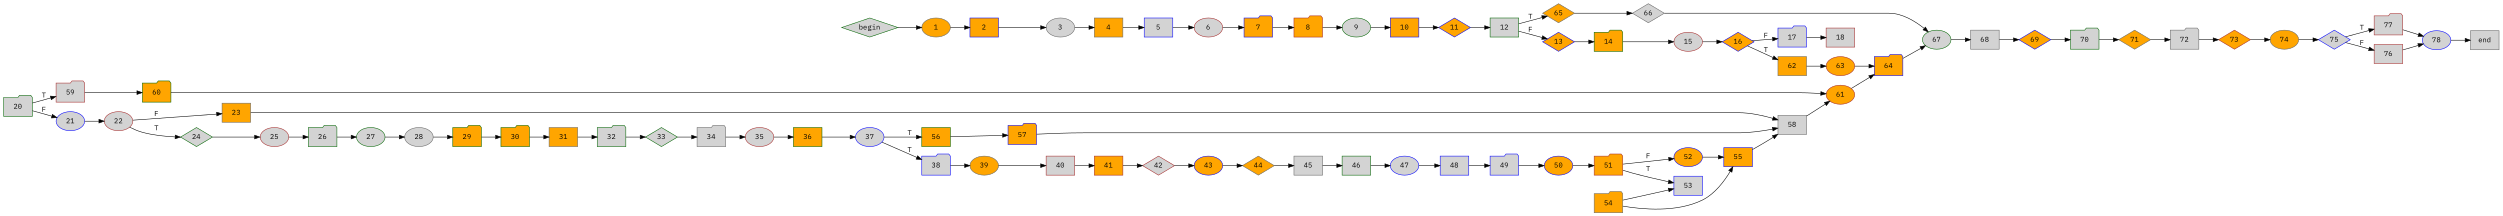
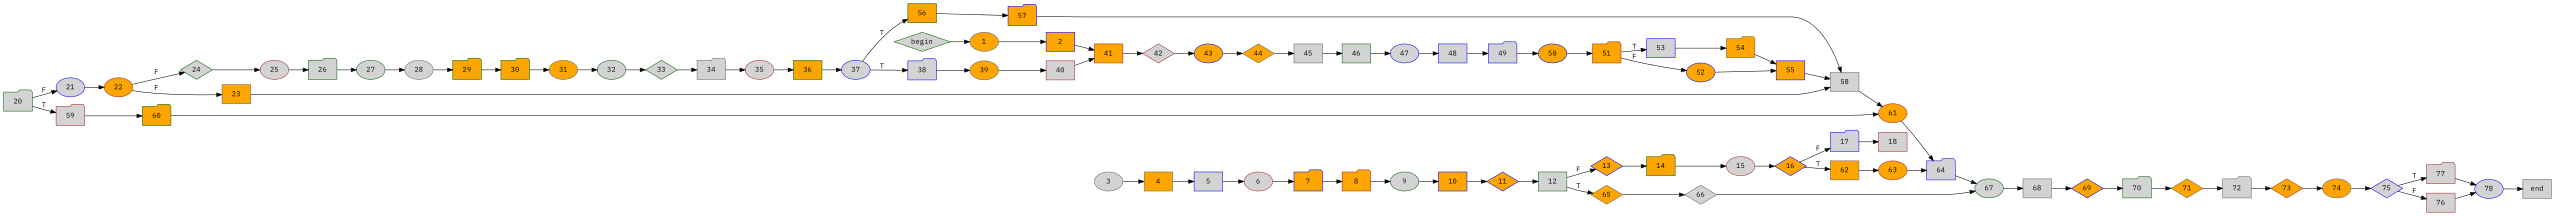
(1020, 28) -> (1082, 47)
(1889, 66) -> (1941, 170)
(119, 121) -> (119, 87)
(157, 128) -> (157, 72)
(563, 137) -> (563, 70)
(612, 137) -> (612, 70)
(1646, 195) -> (1698, 48)
